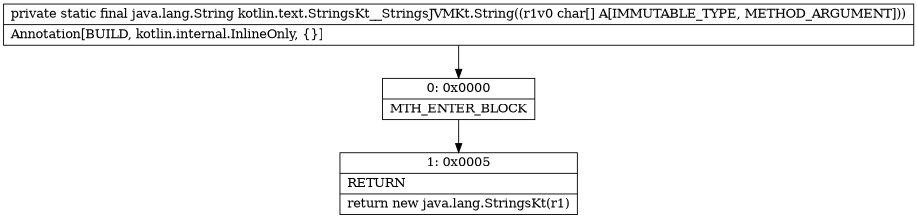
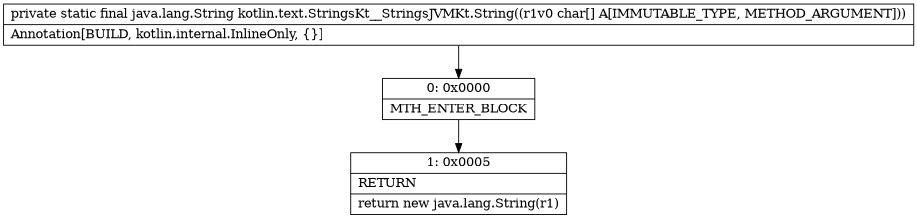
(459, 204) -> (459, 204)
